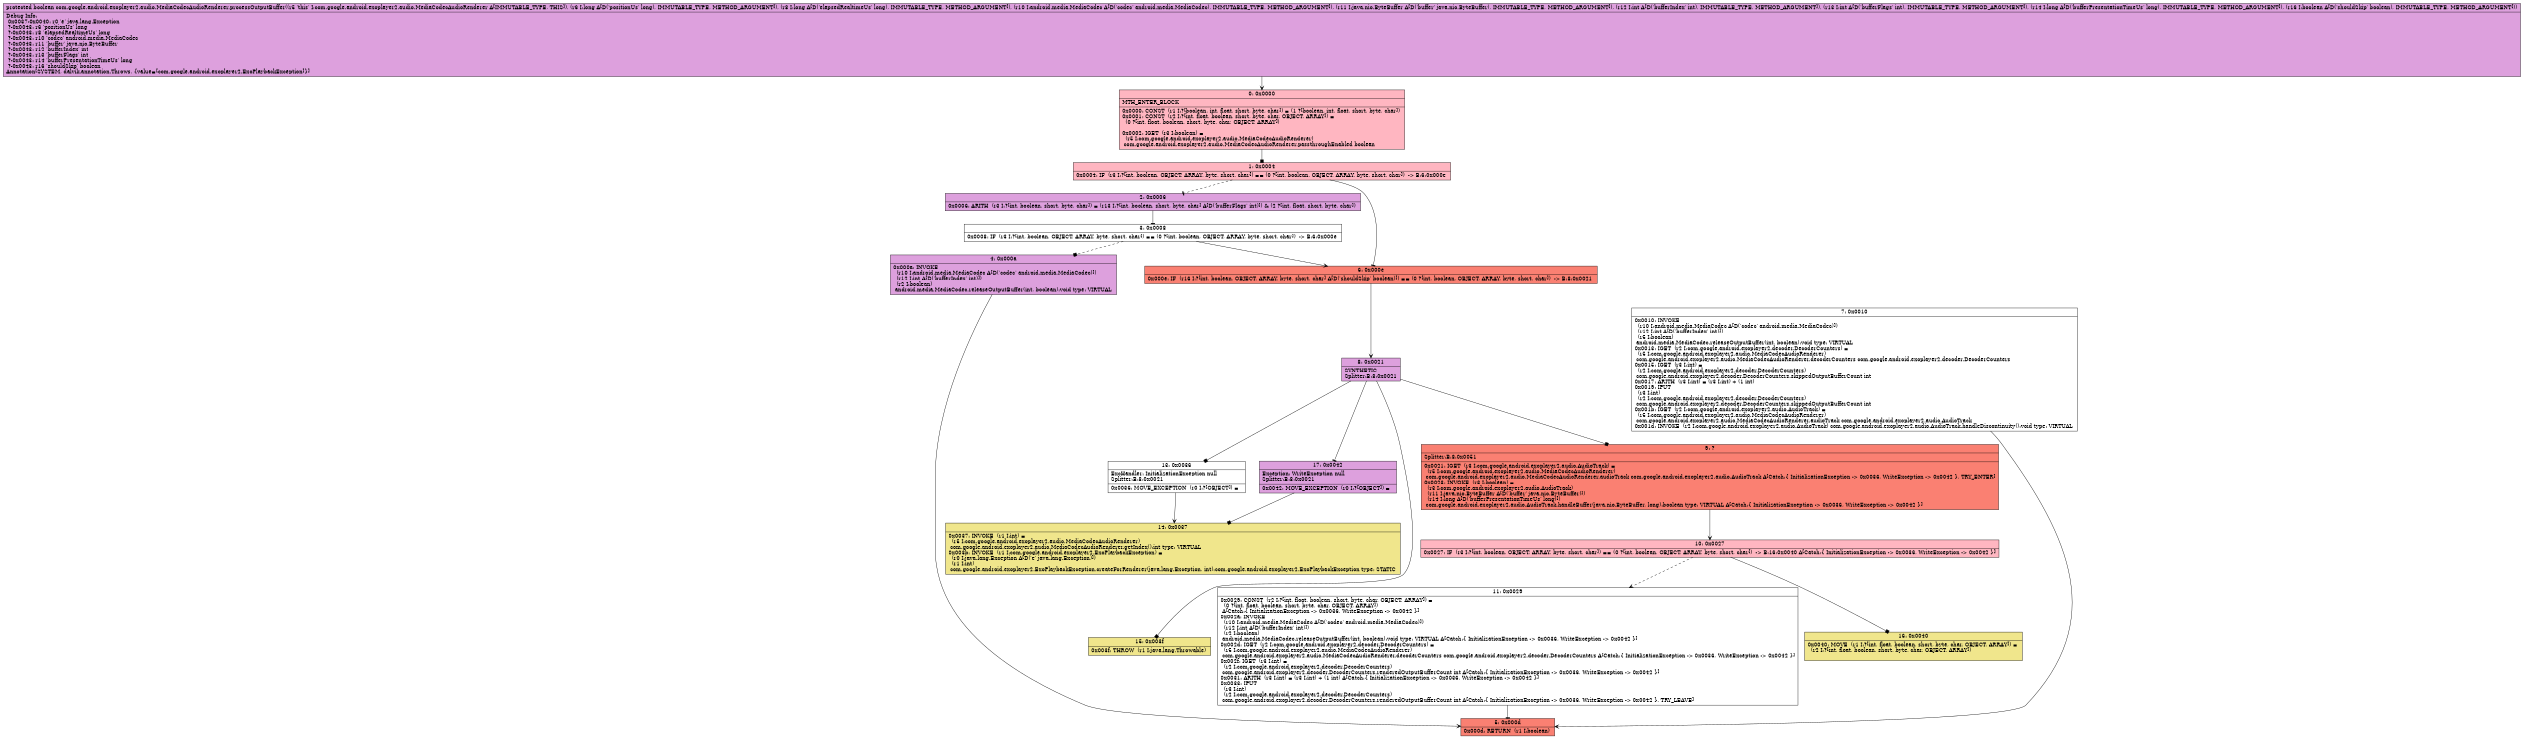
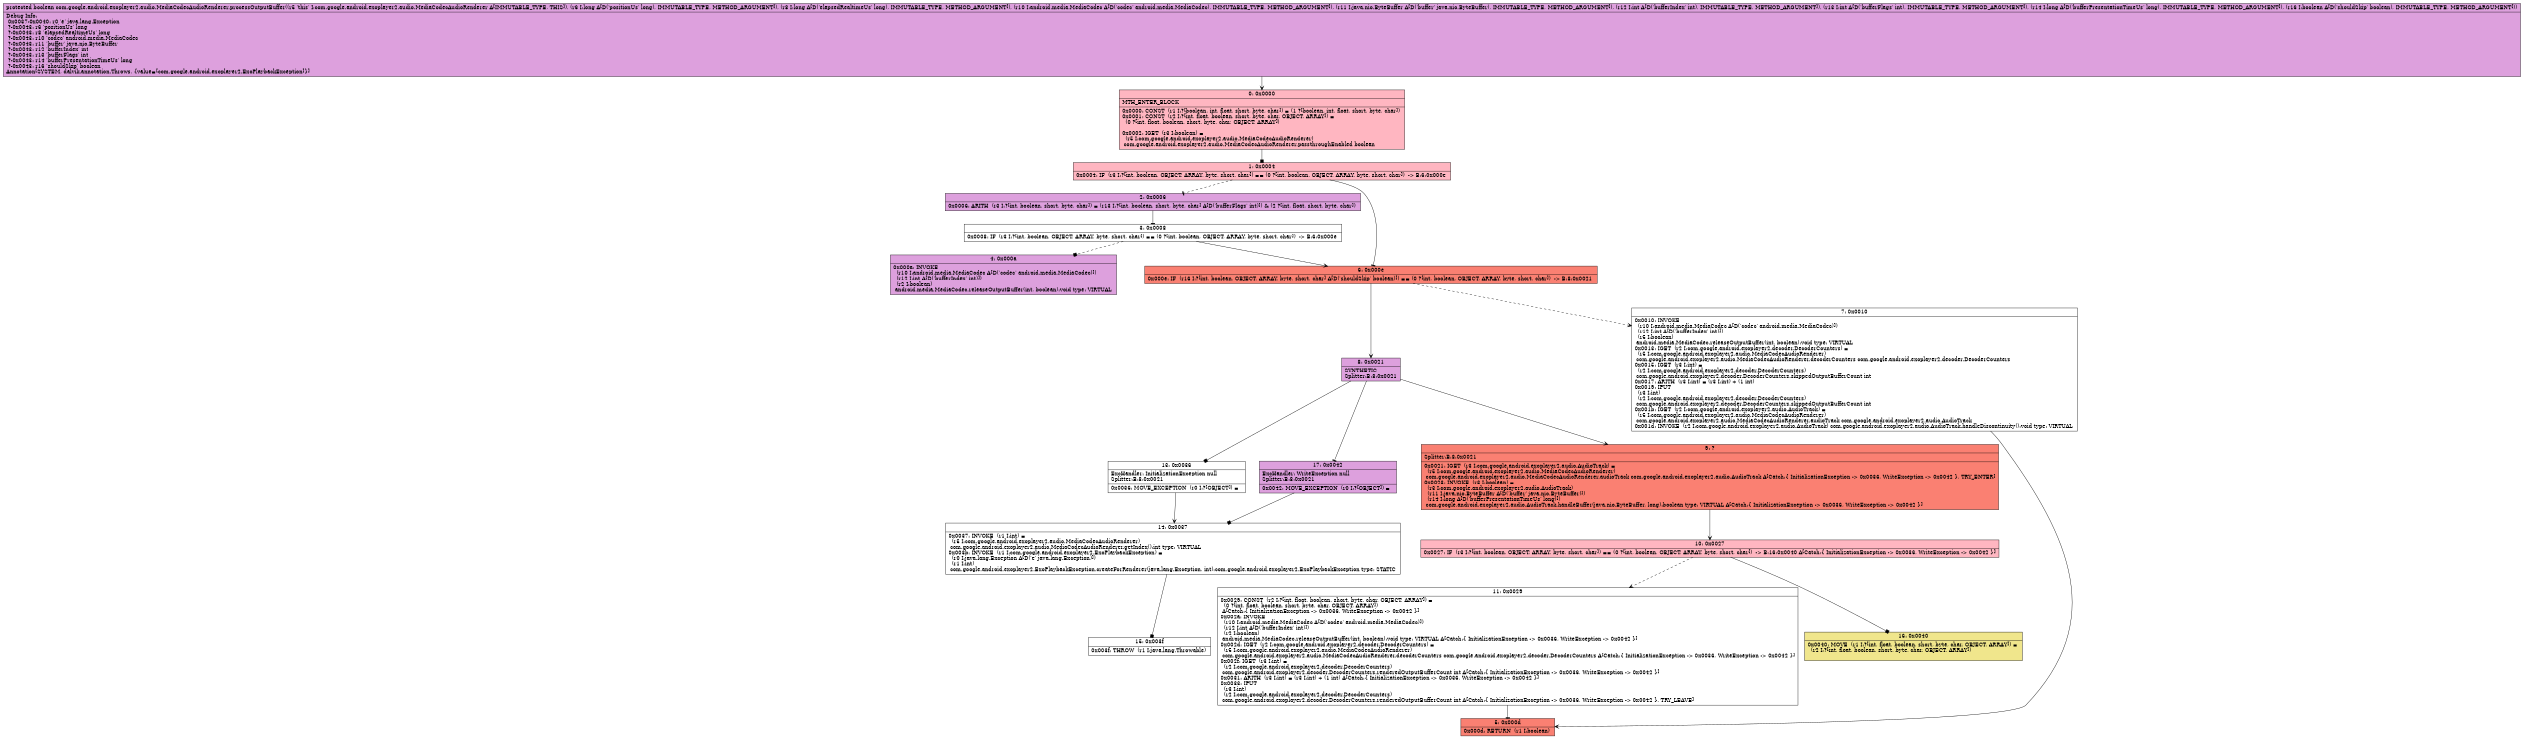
none -> (1521, 304)
(1502, 411) -> (1502, 411)
(1451, 457) -> (1451, 457)
(1304, 474) -> (1306, 474)
(1173, 549) -> (1173, 549)
(1373, 581) -> (1160, 604)
(1150, 646) -> (1150, 646)
(1031, 678) -> none
